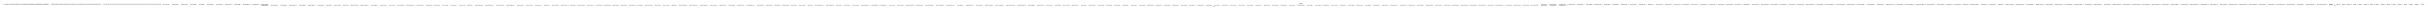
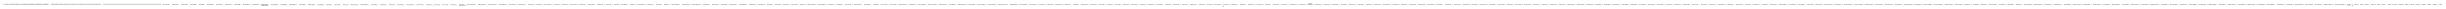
(470, 5) -> (462, 5)
(1544, 5) -> (1562, 5)
